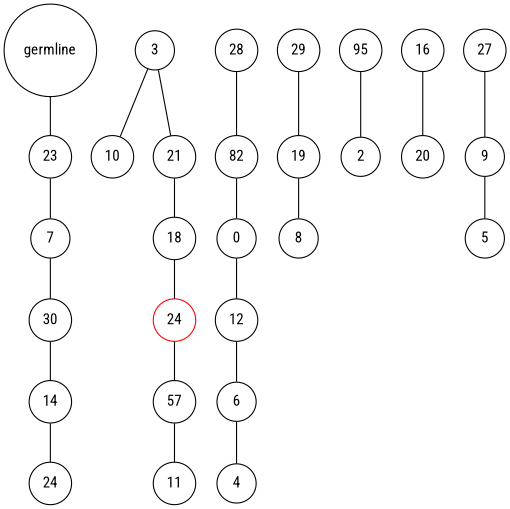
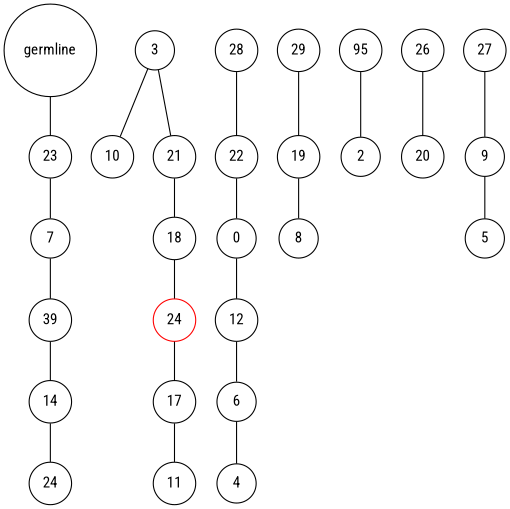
(423, 50) -> (423, 50)
(237, 157) -> (237, 157)
(50, 320) -> (50, 320)
(174, 402) -> (174, 402)
